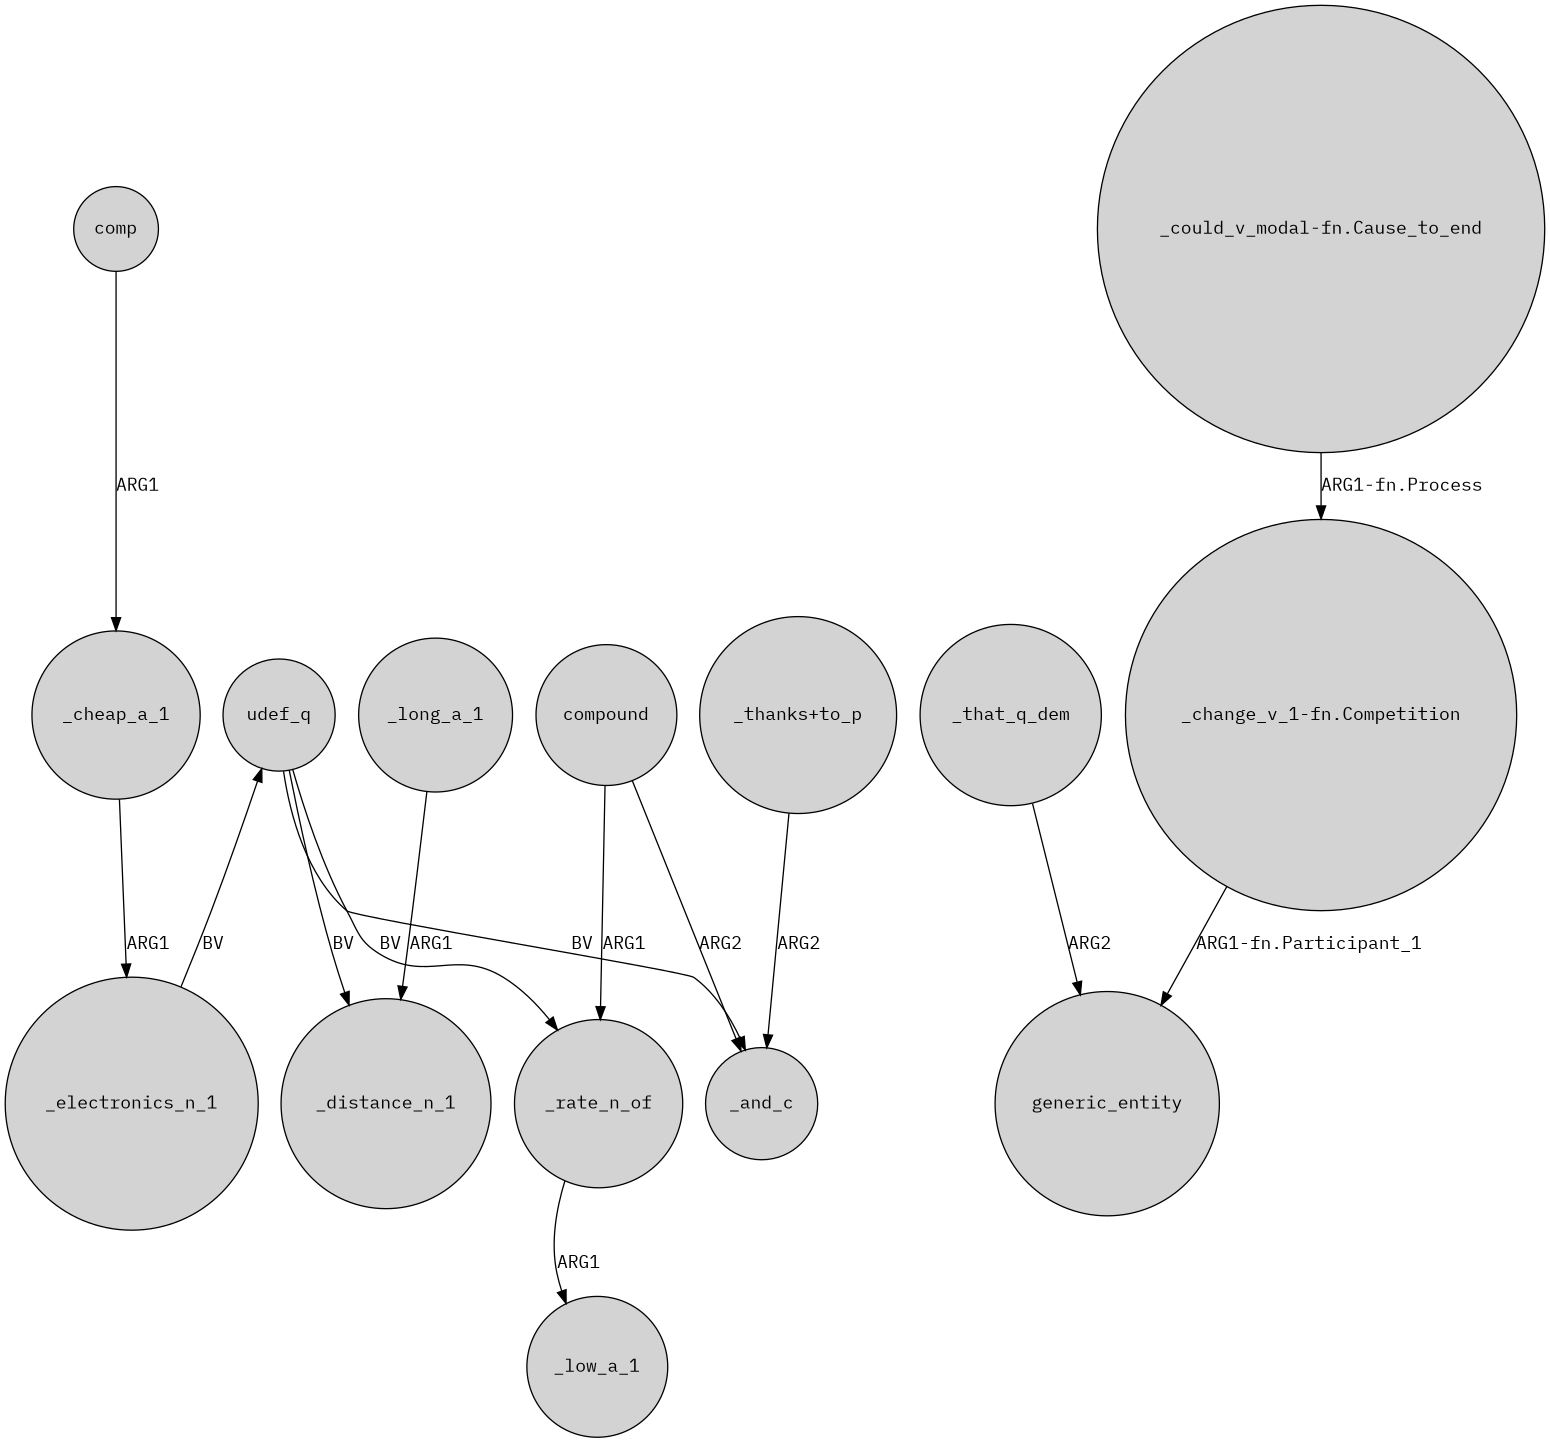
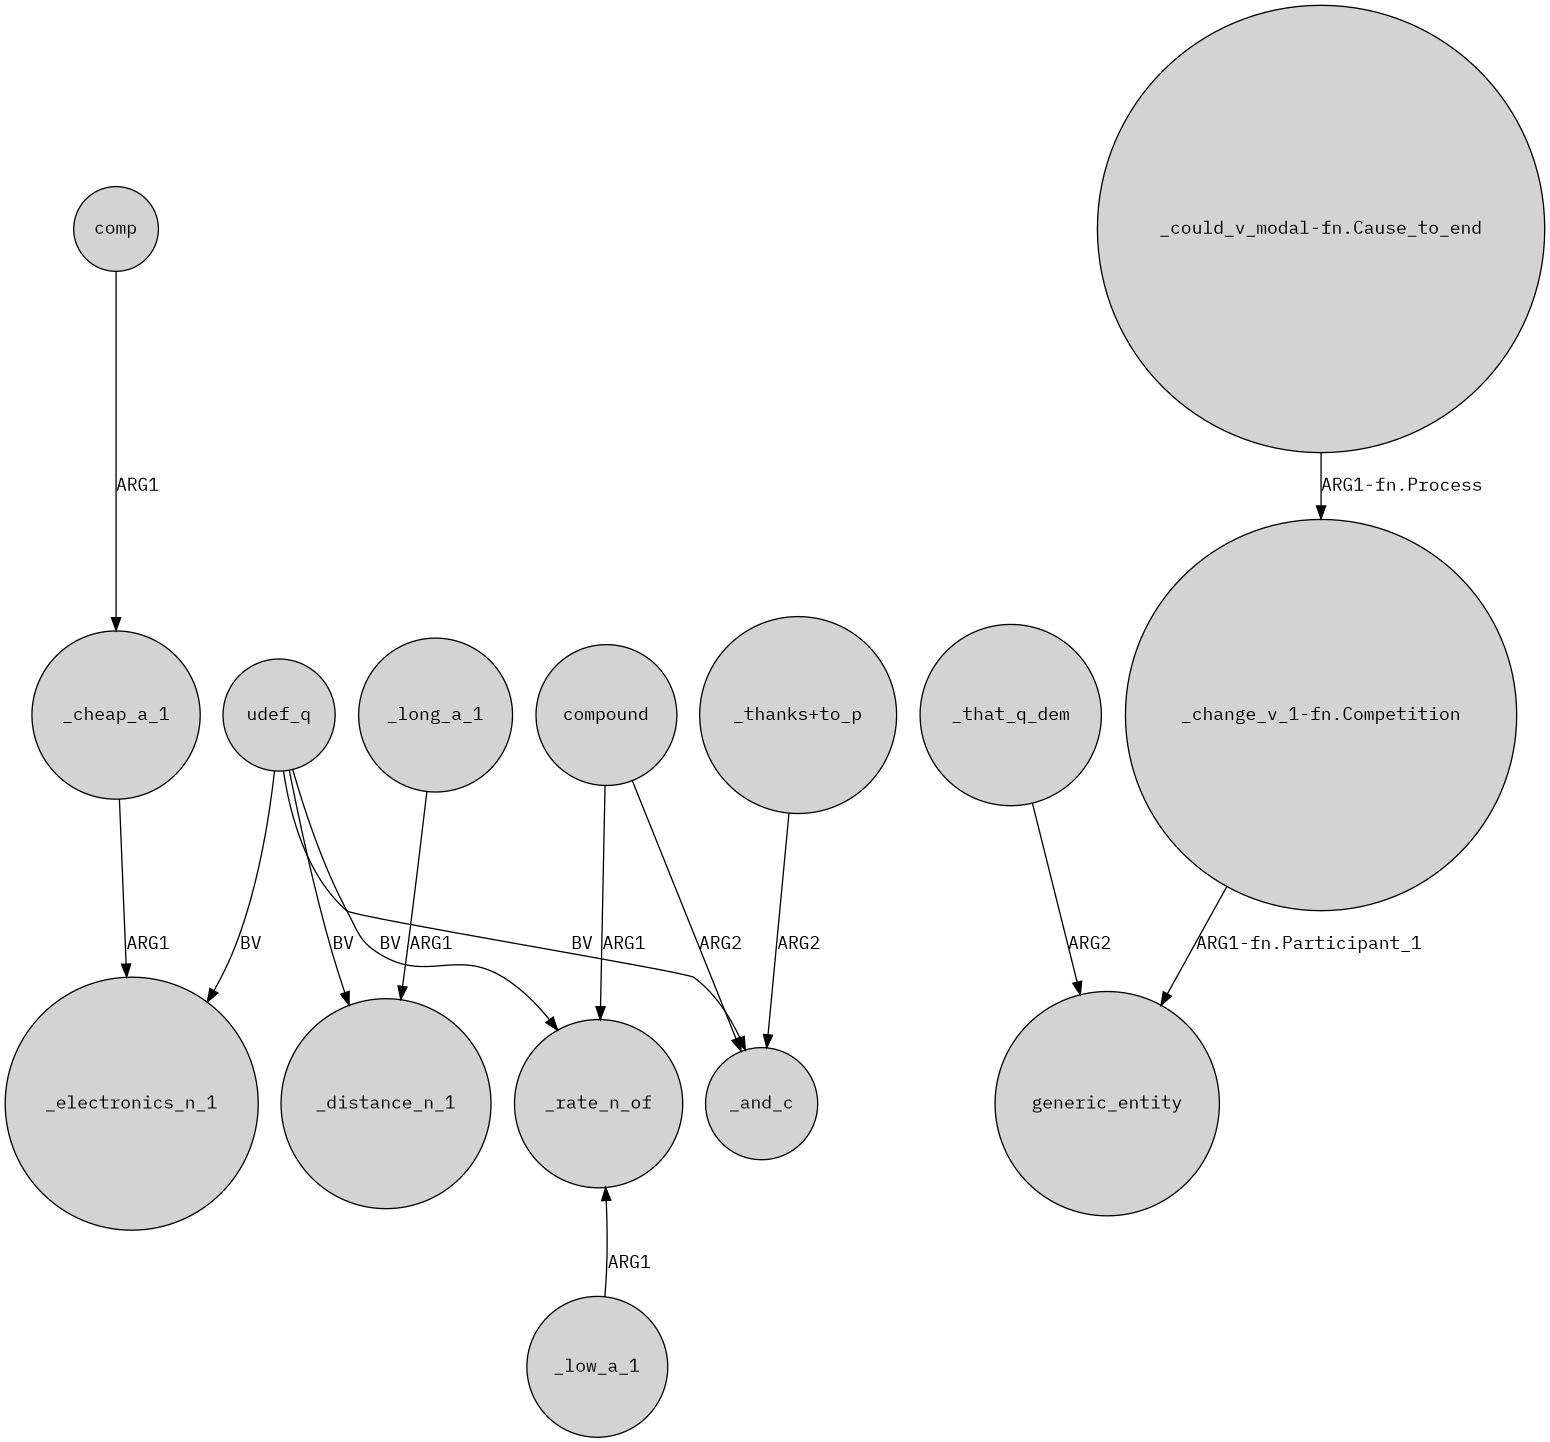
(221, 885) -> (255, 884)
(554, 1236) -> (607, 1249)
